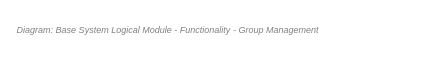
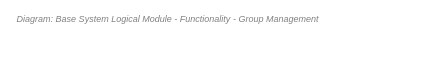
(210, 30) -> (210, 19)
